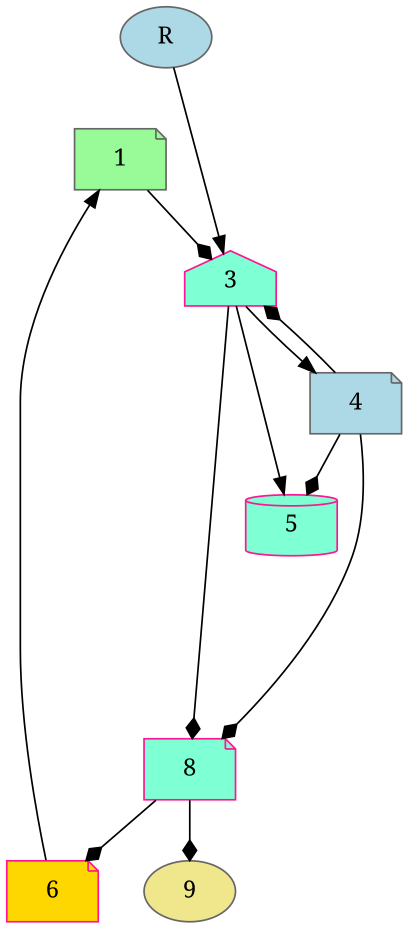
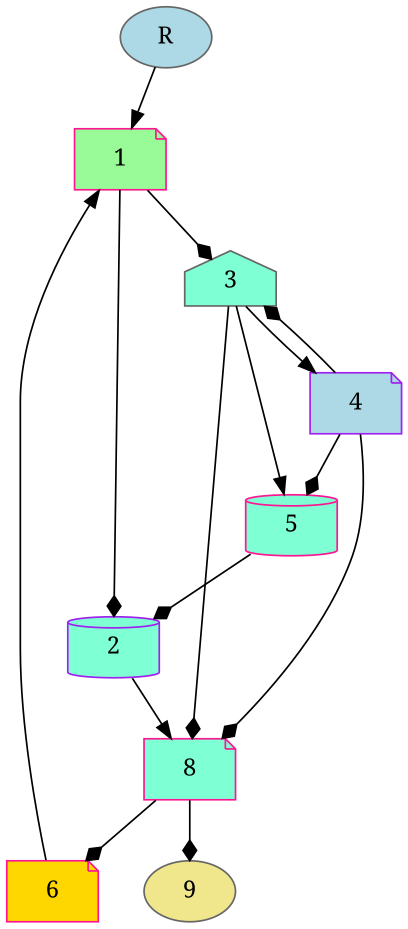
(196, 152) -> (147, 89)
(120, 159) -> (120, 159)
(230, 281) -> (230, 281)
(356, 403) -> (356, 403)
none -> (114, 647)
